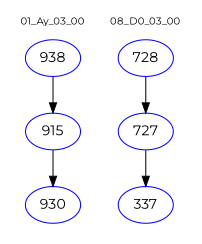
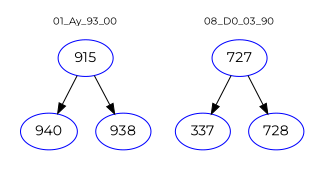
(53, 22) -> (86, 22)
(146, 22) -> (240, 22)
(53, 90) -> (102, 90)
(146, 90) -> (256, 90)
(53, 205) -> (49, 132)
